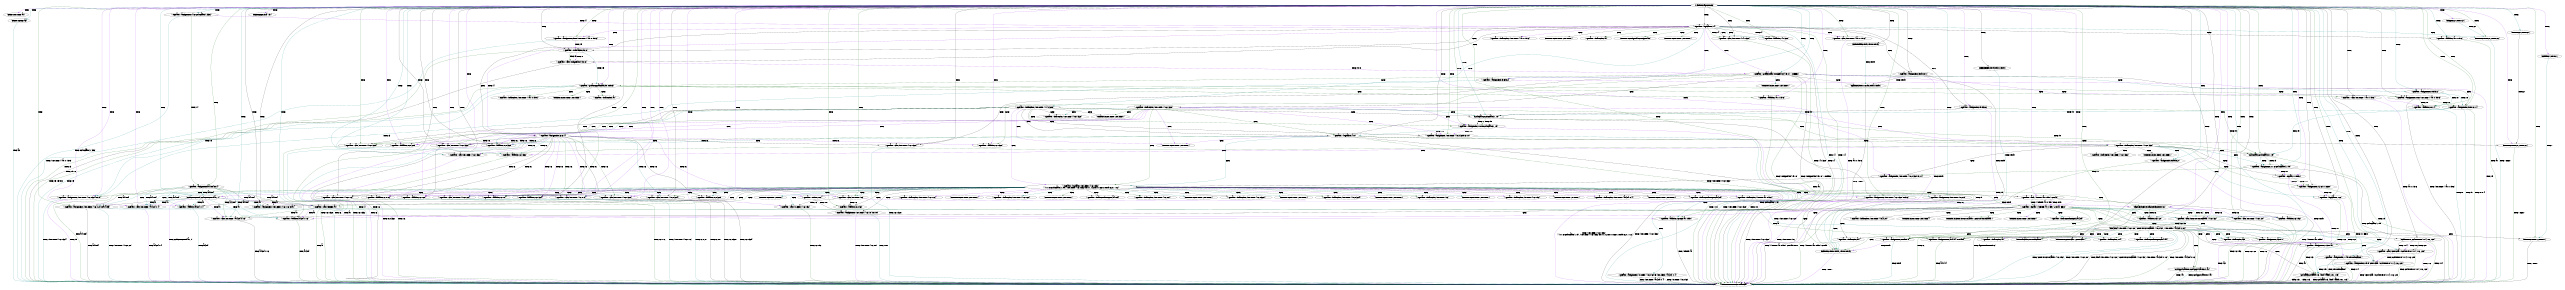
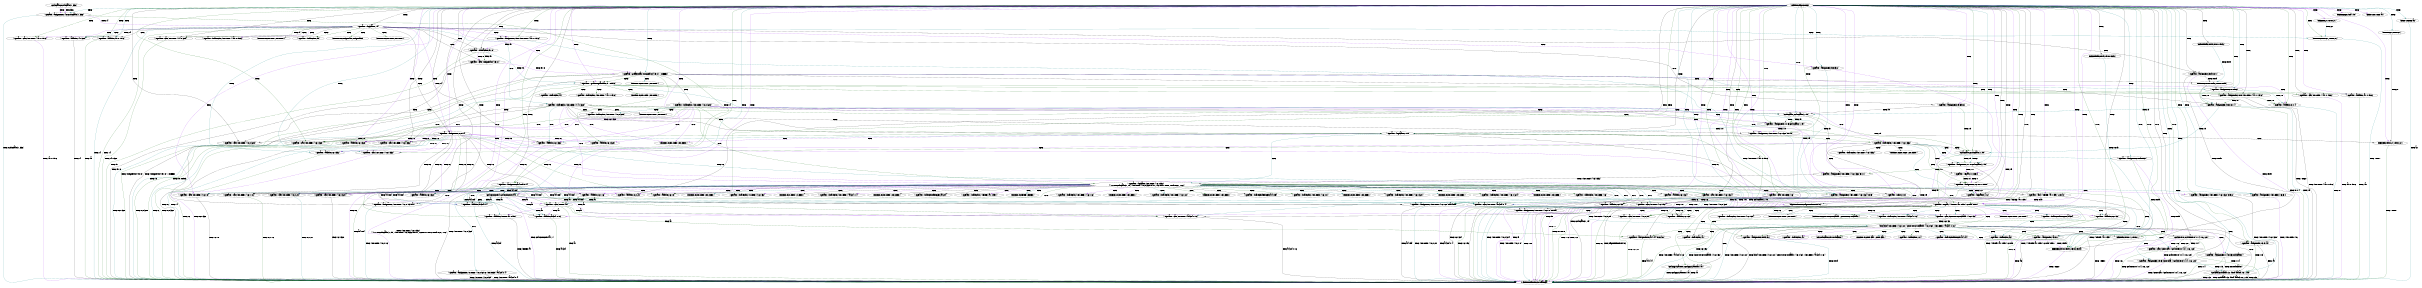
none -> (64, 5)
(2550, 56) -> none
(1029, 122) -> (610, 119)
none -> (1898, 217)
(669, 274) -> (902, 282)
